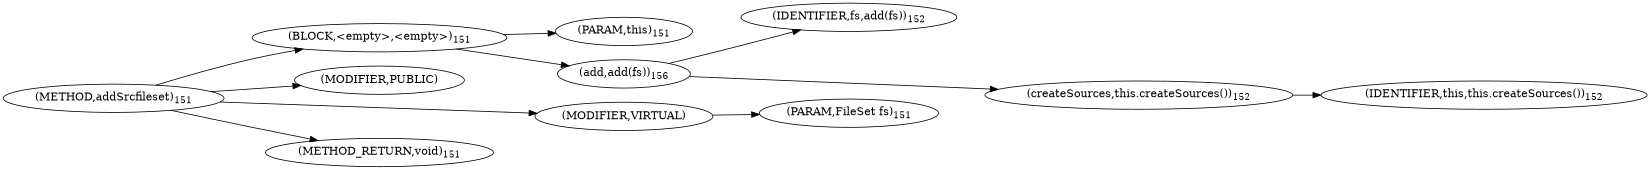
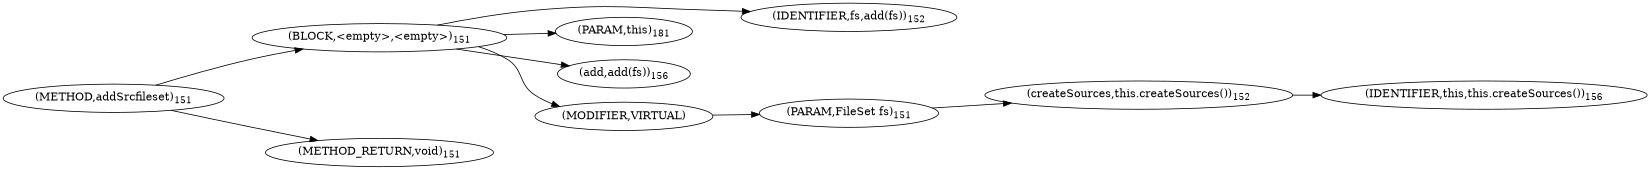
(661, 30) -> (661, 30)
(731, 48) -> (589, 7)
(379, 80) -> none
(840, 83) -> (968, 106)
(1594, 94) -> (1594, 94)
(374, 108) -> (519, 72)
